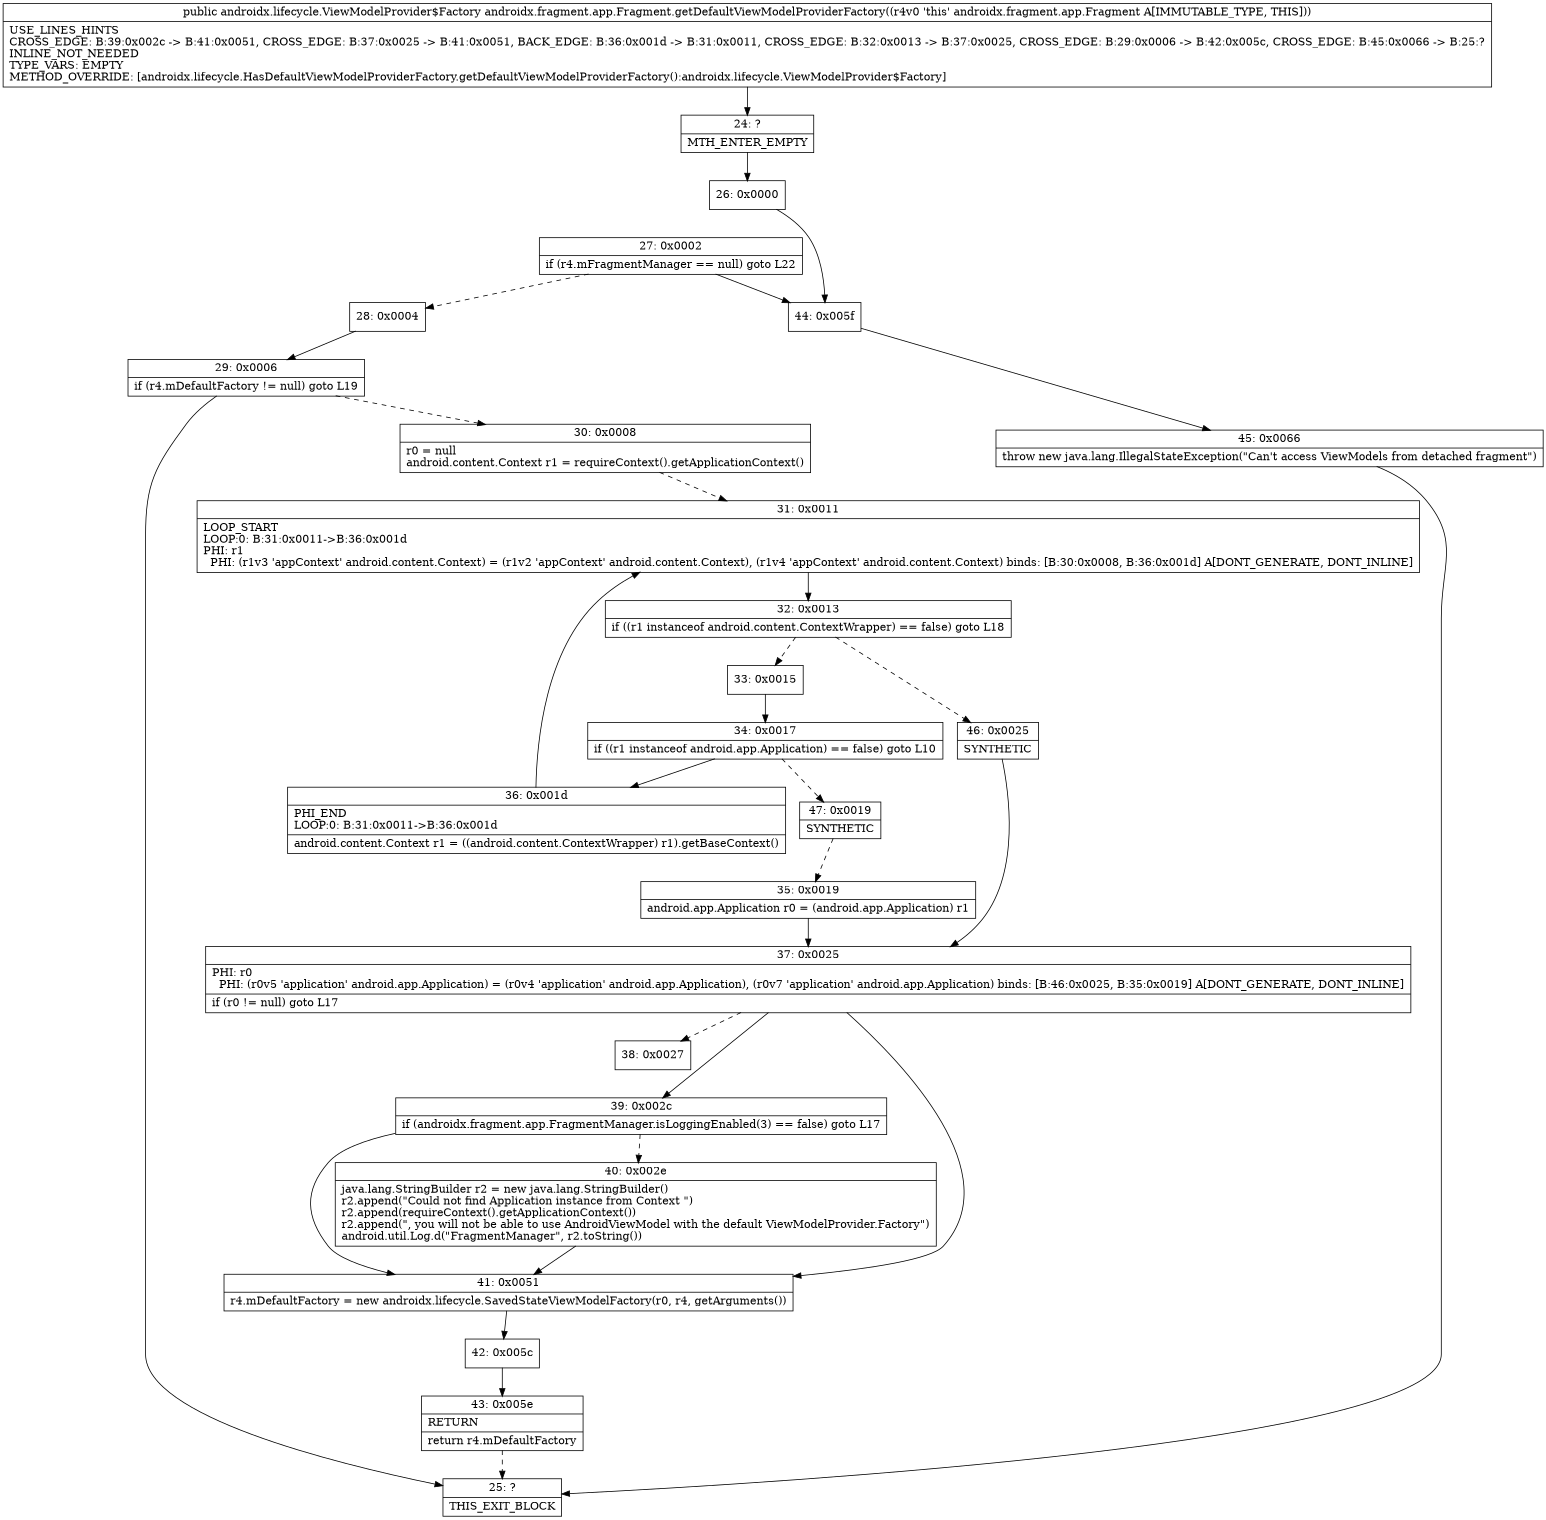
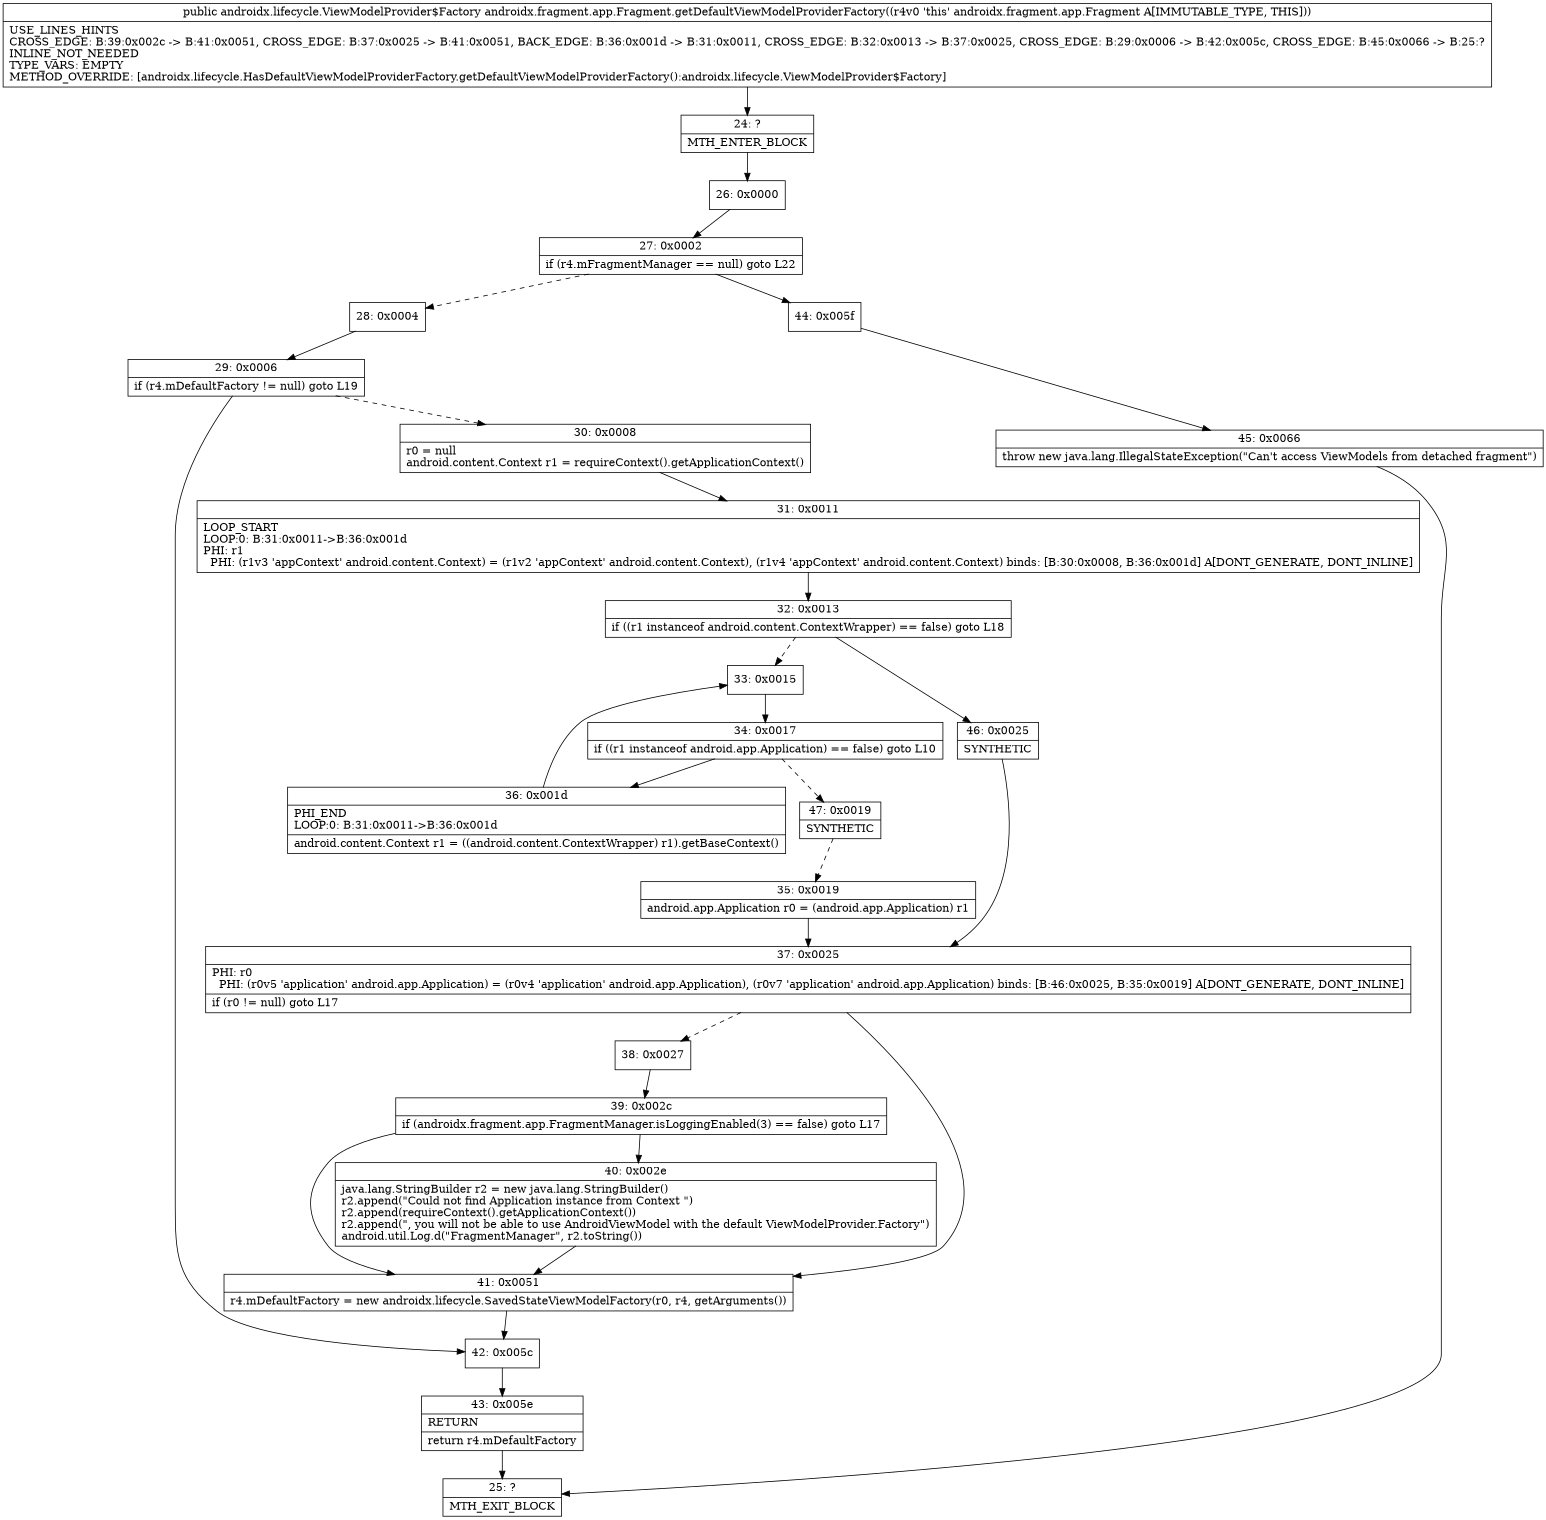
(747, 143) -> (747, 143)
(813, 245) -> (715, 221)
(690, 485) -> (690, 485)
(556, 667) -> (611, 708)
(900, 678) -> (900, 678)
(146, 1028) -> (175, 976)
(719, 1053) -> (648, 1080)
(639, 1145) -> (639, 1145)
(502, 1461) -> (502, 1461)
(502, 1506) -> (502, 1506)
